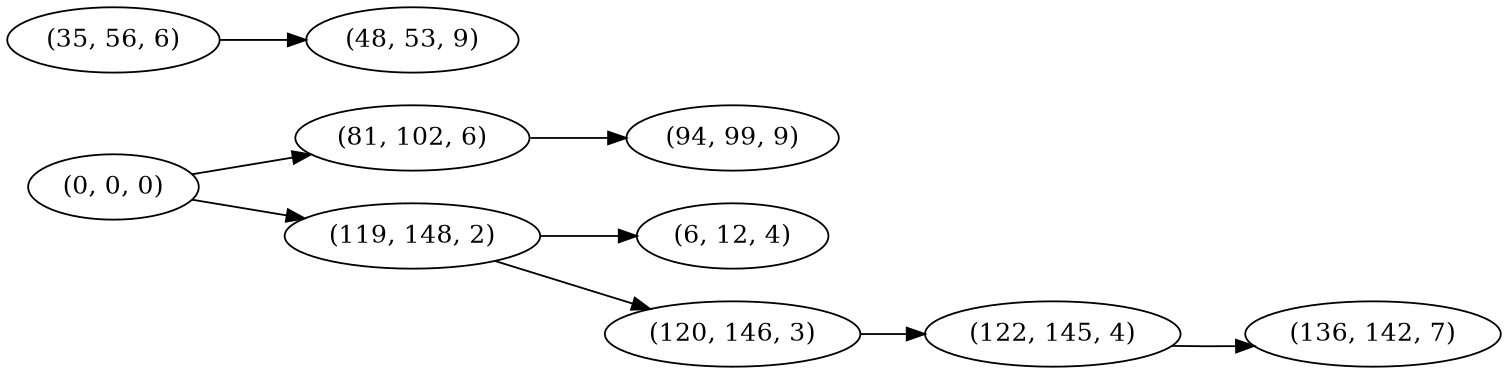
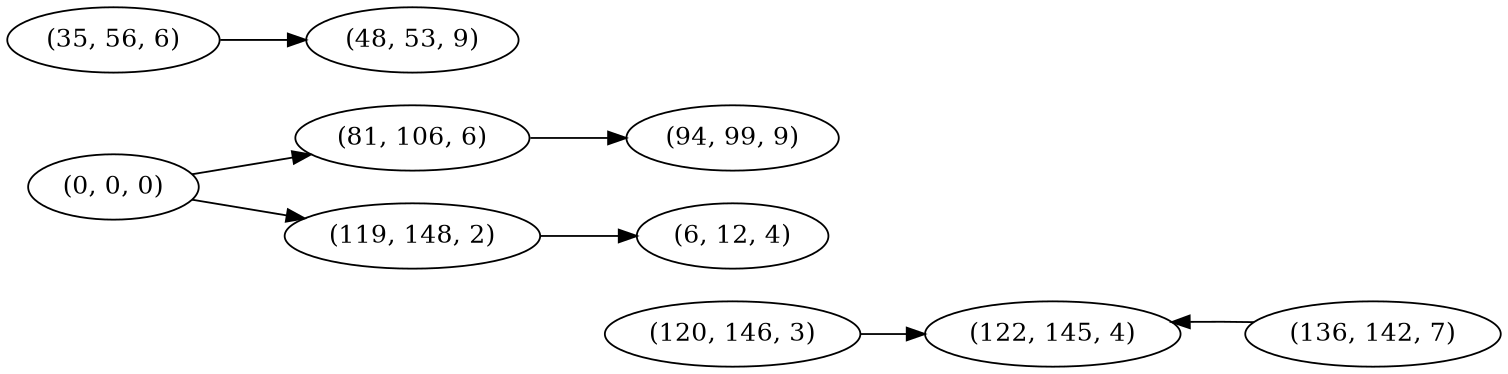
(412, 138) -> (412, 138)
(564, 282) -> none
(1204, 346) -> (1222, 322)
